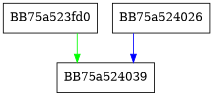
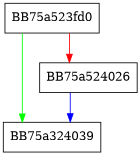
none -> (69, 44)
(106, 78) -> (52, 137)
